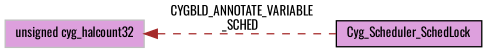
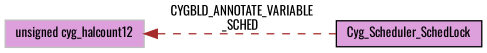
(75, 34) -> (75, 34)
